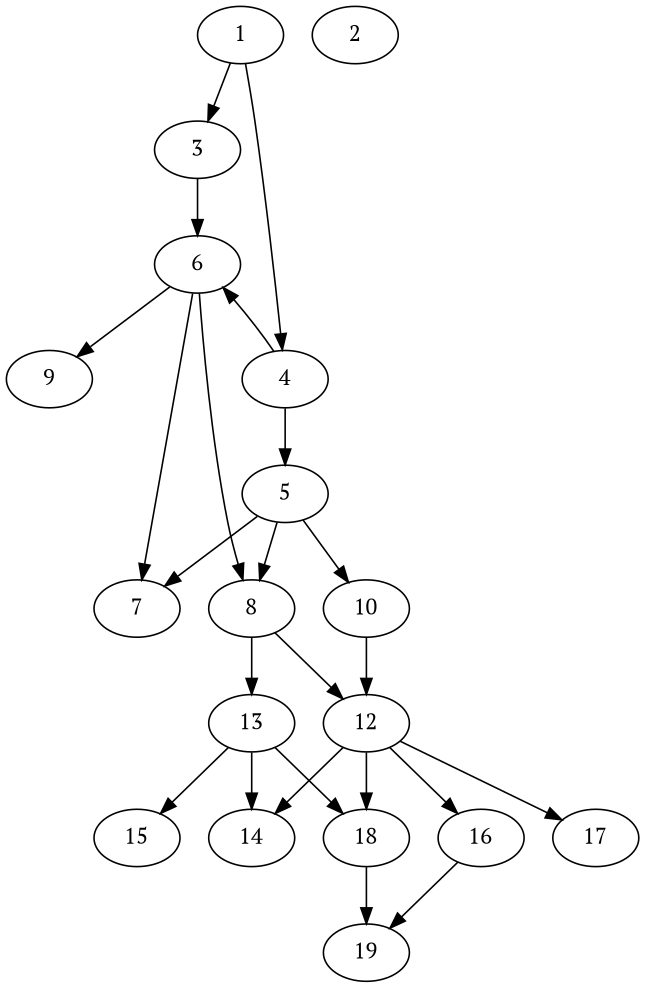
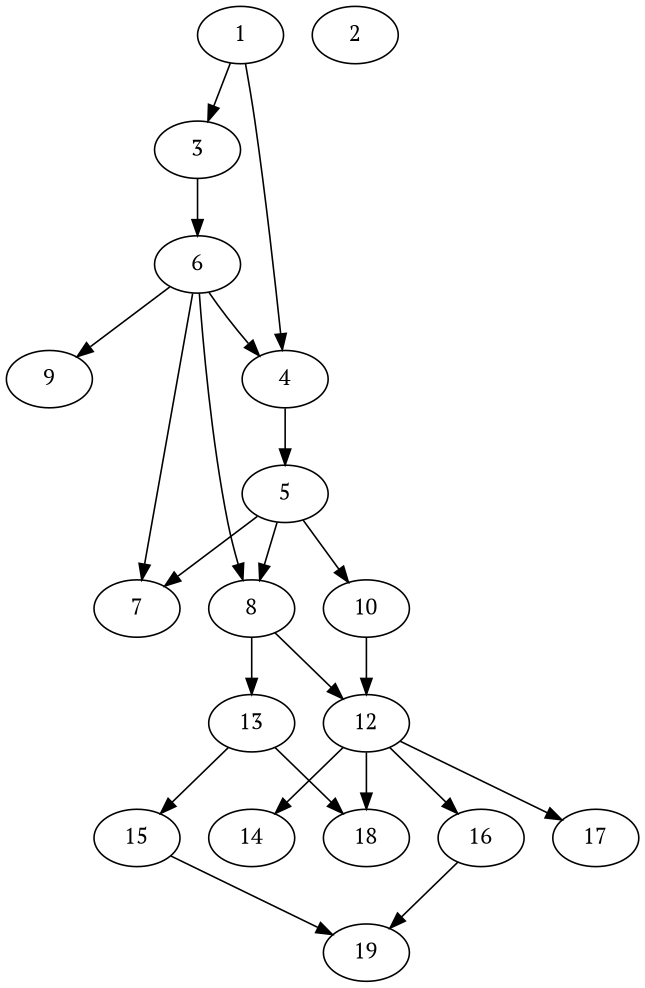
(255, 325) -> (228, 318)
(252, 773) -> none
(366, 887) -> (244, 892)
